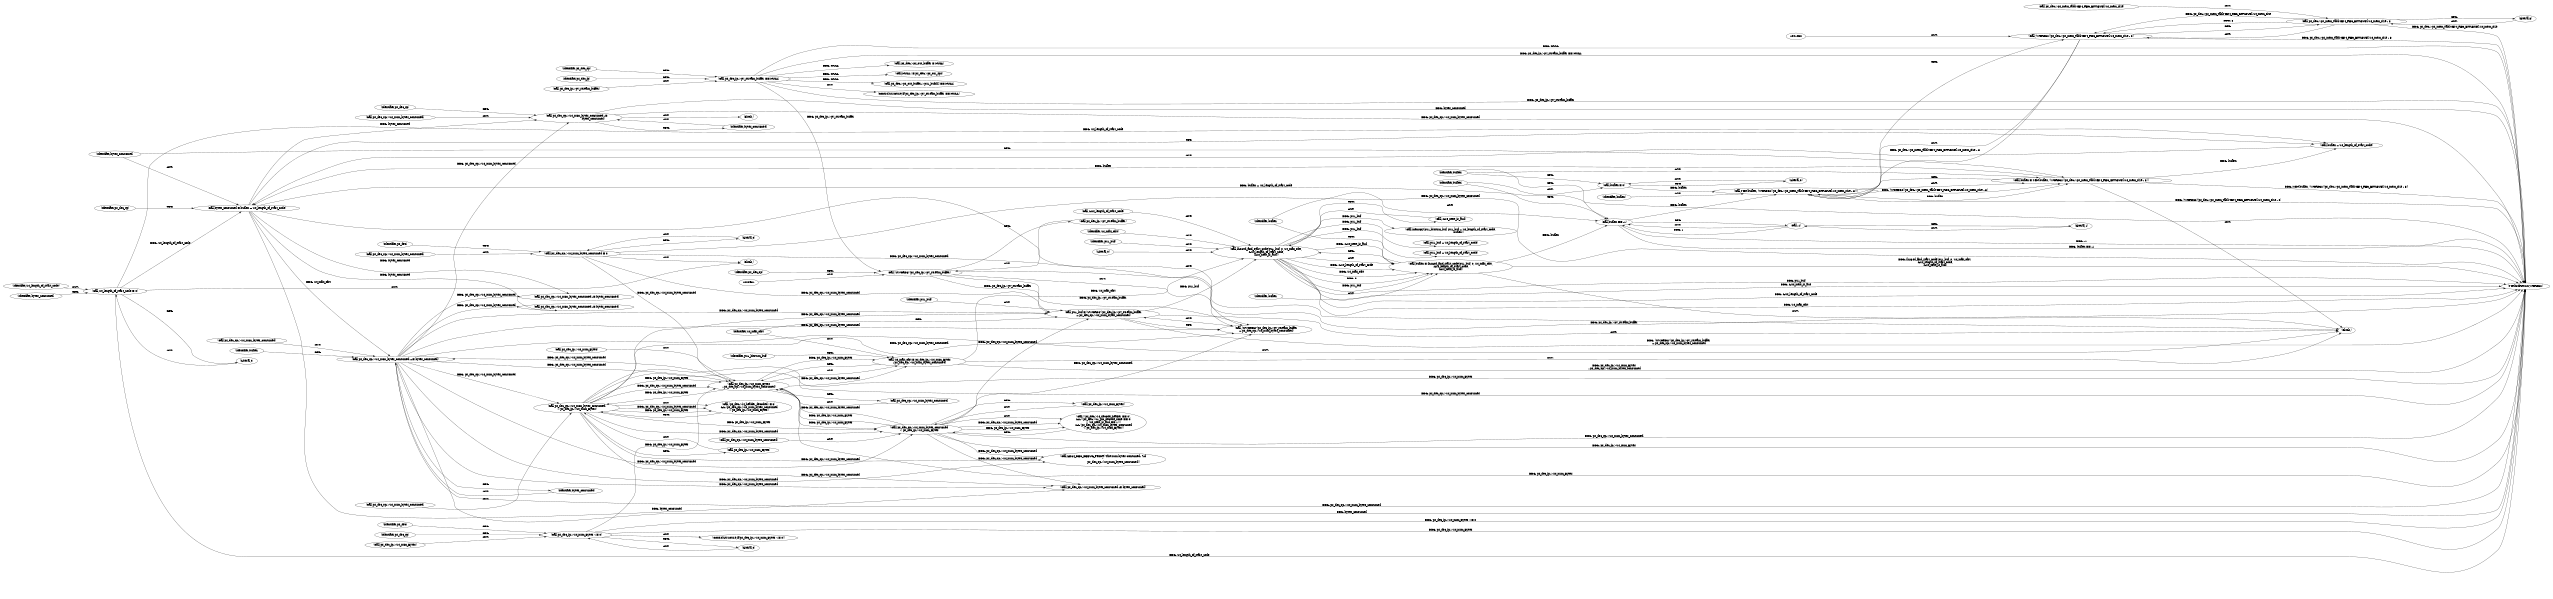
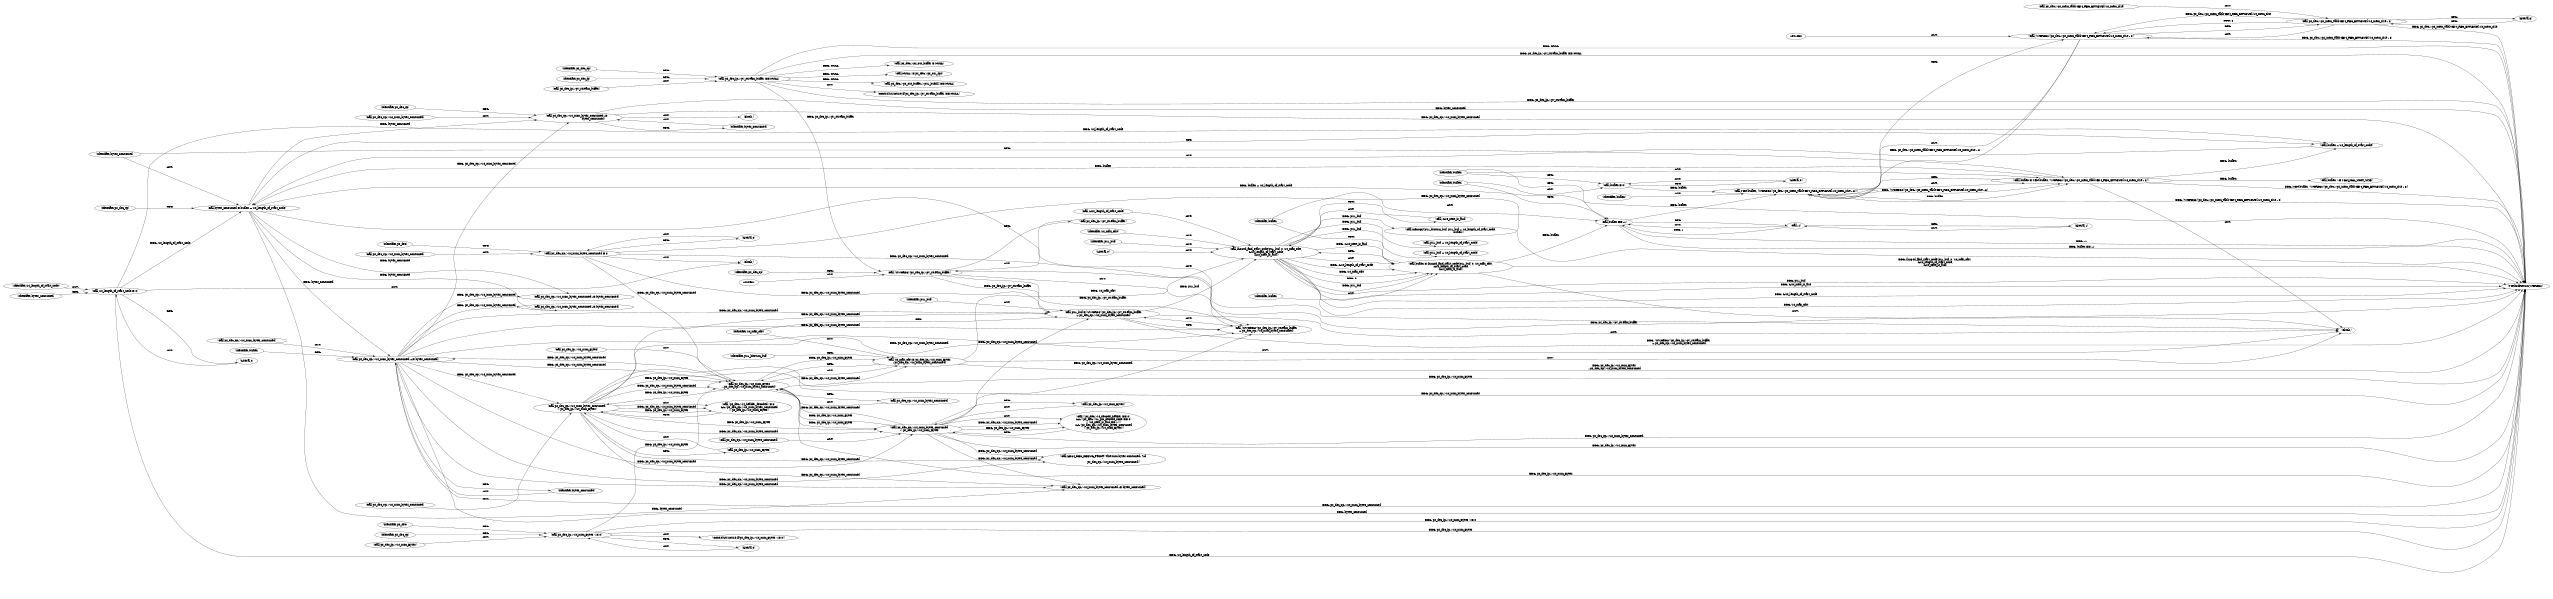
(2455, 21) -> (2455, 21)
none -> (2347, 181)
(318, 282) -> (318, 282)
